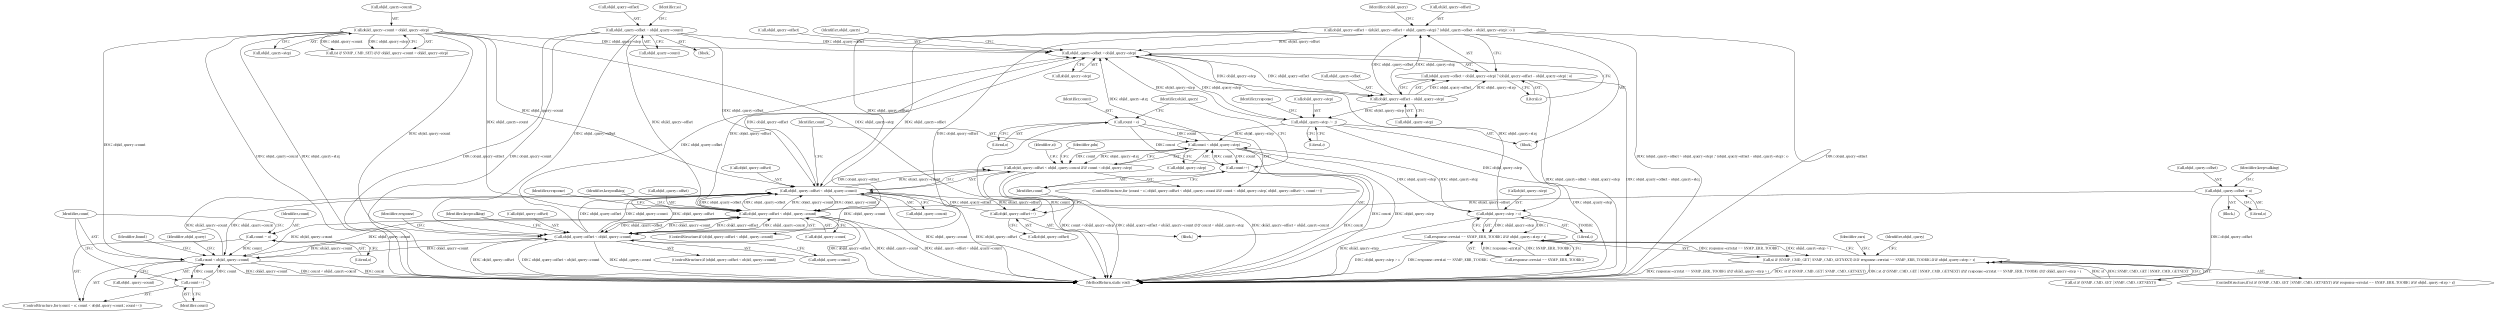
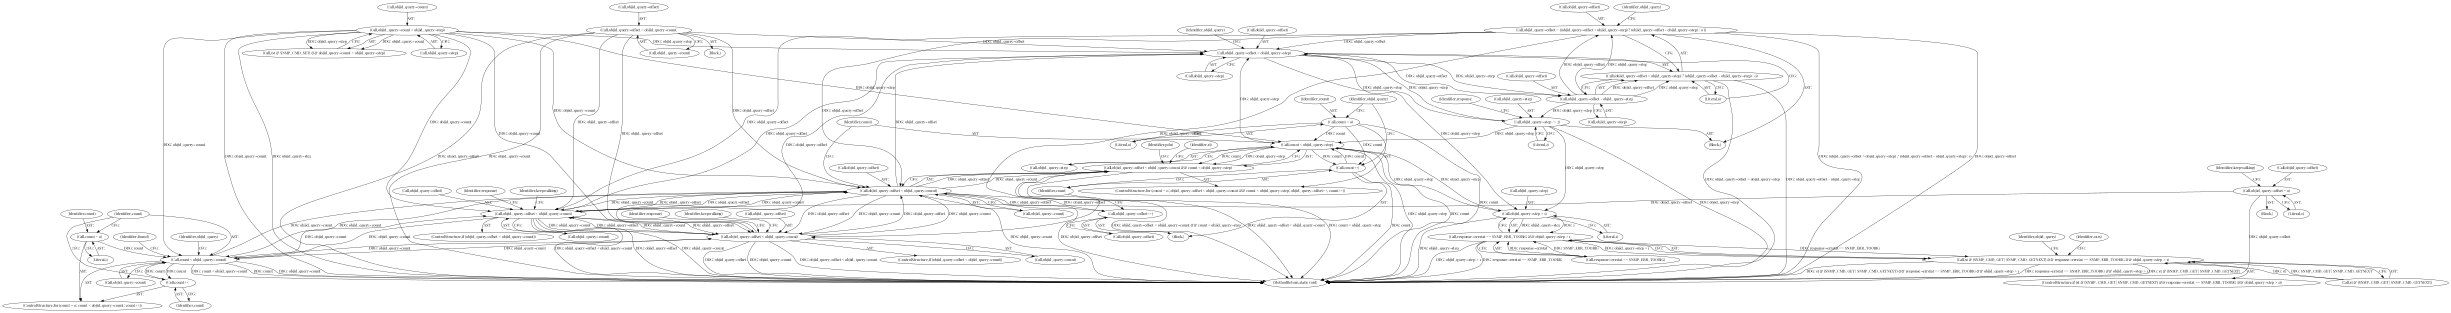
(670, 7) -> none
(753, 92) -> (867, 91)
(1360, 118) -> (1406, 102)
(1586, 225) -> (1592, 225)
